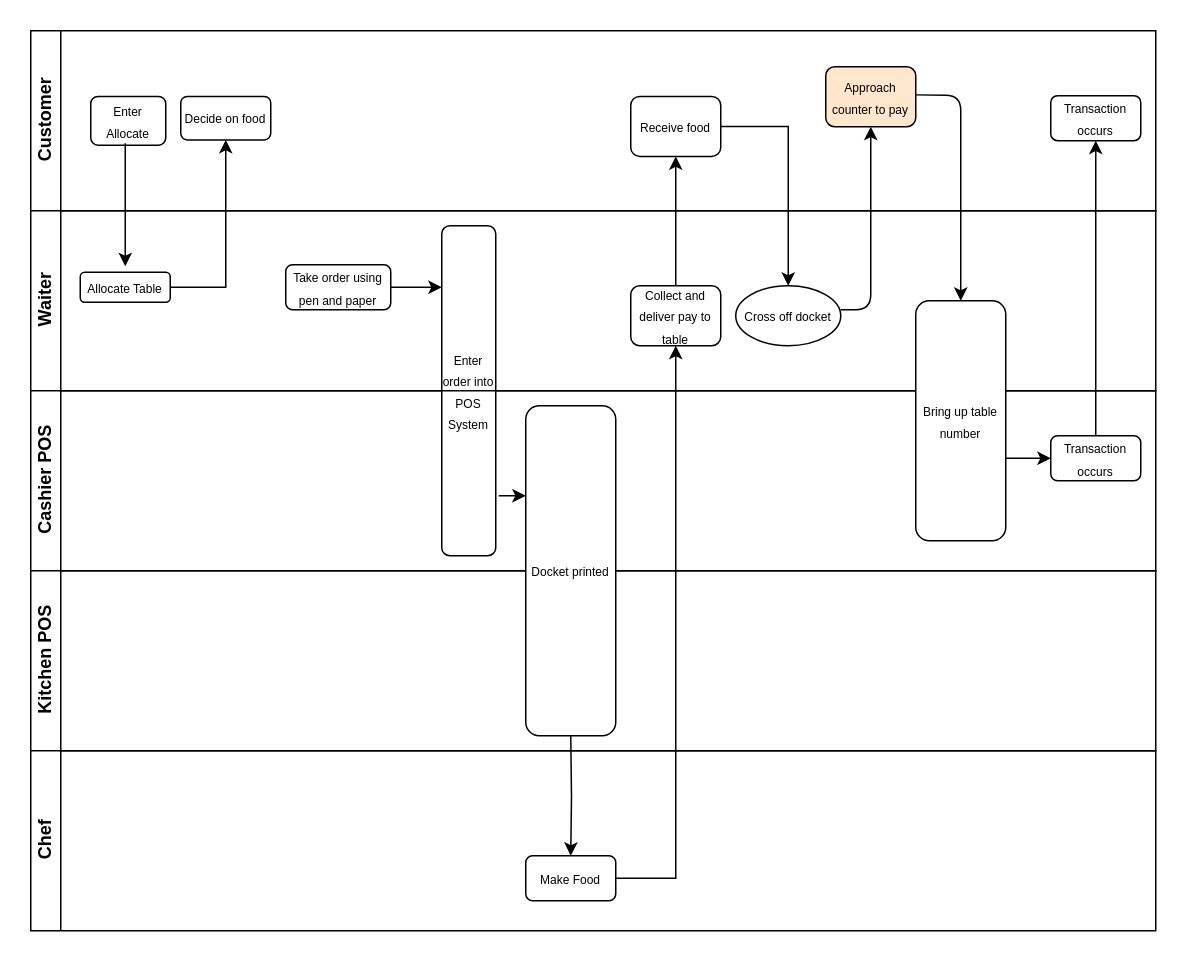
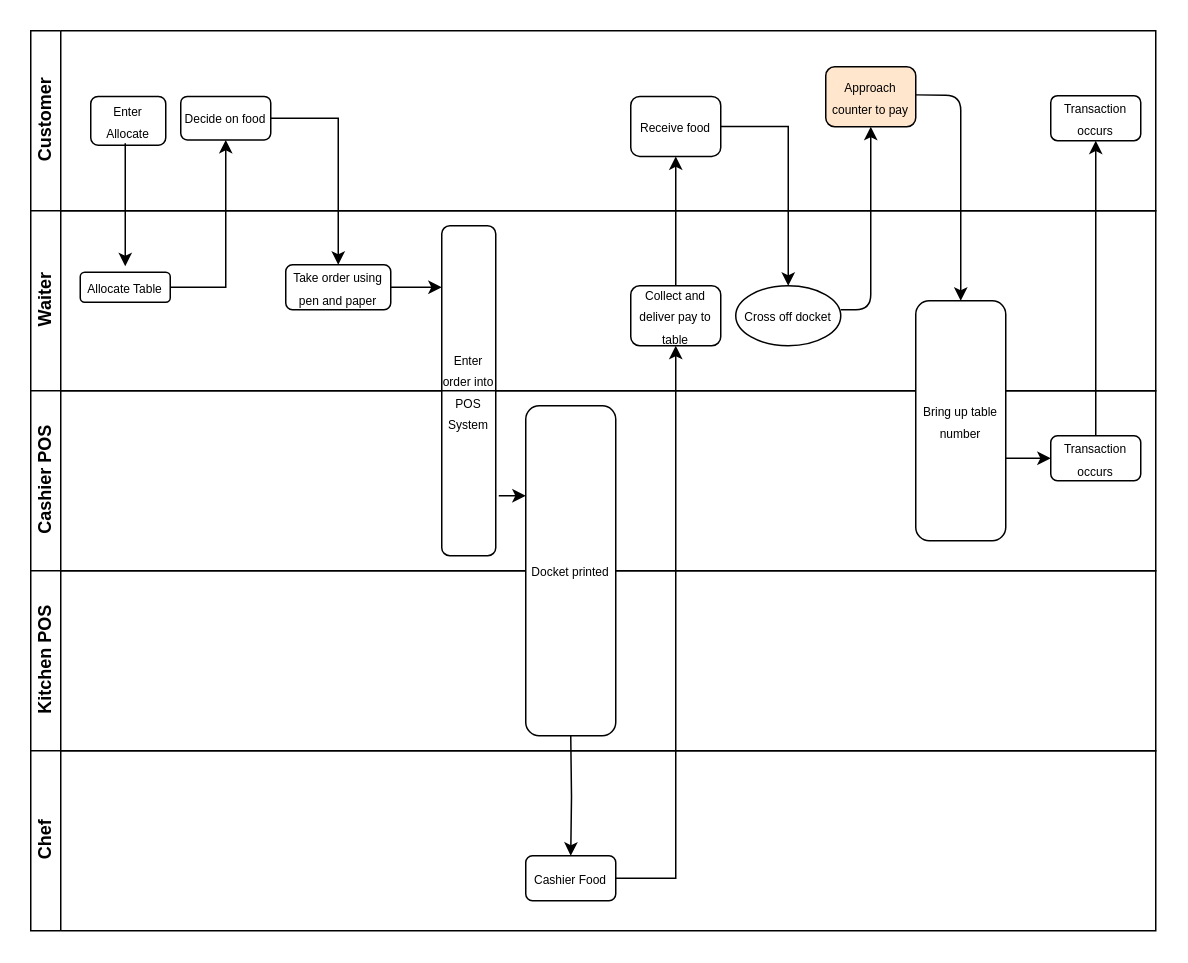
none -> (338, 152)
(571, 878) -> (571, 878)
